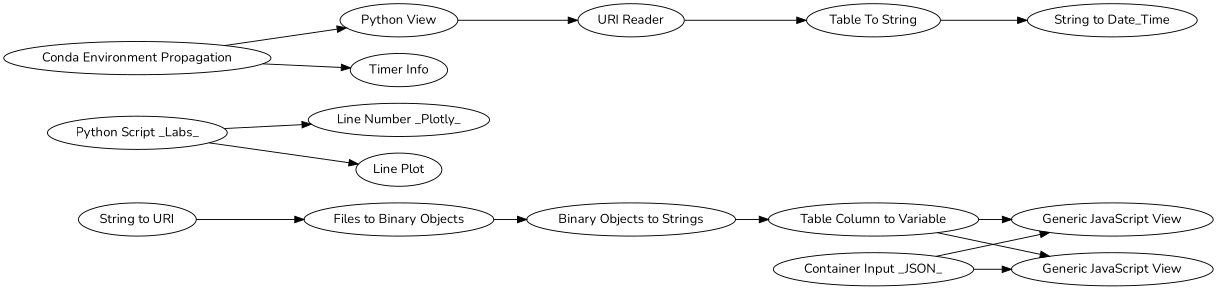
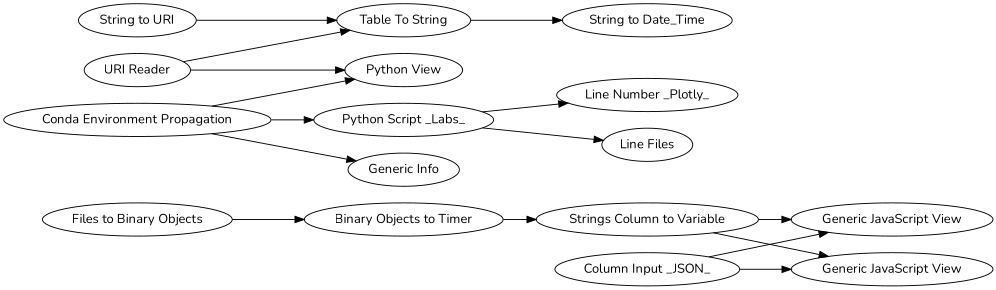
(513, 20) -> (263, 70)
(399, 70) -> (404, 170)
none -> (288, 120)
(399, 170) -> (647, 145)
(245, 219) -> (262, 20)
(631, 219) -> (404, 219)
(874, 219) -> (647, 219)
(874, 269) -> (647, 269)
